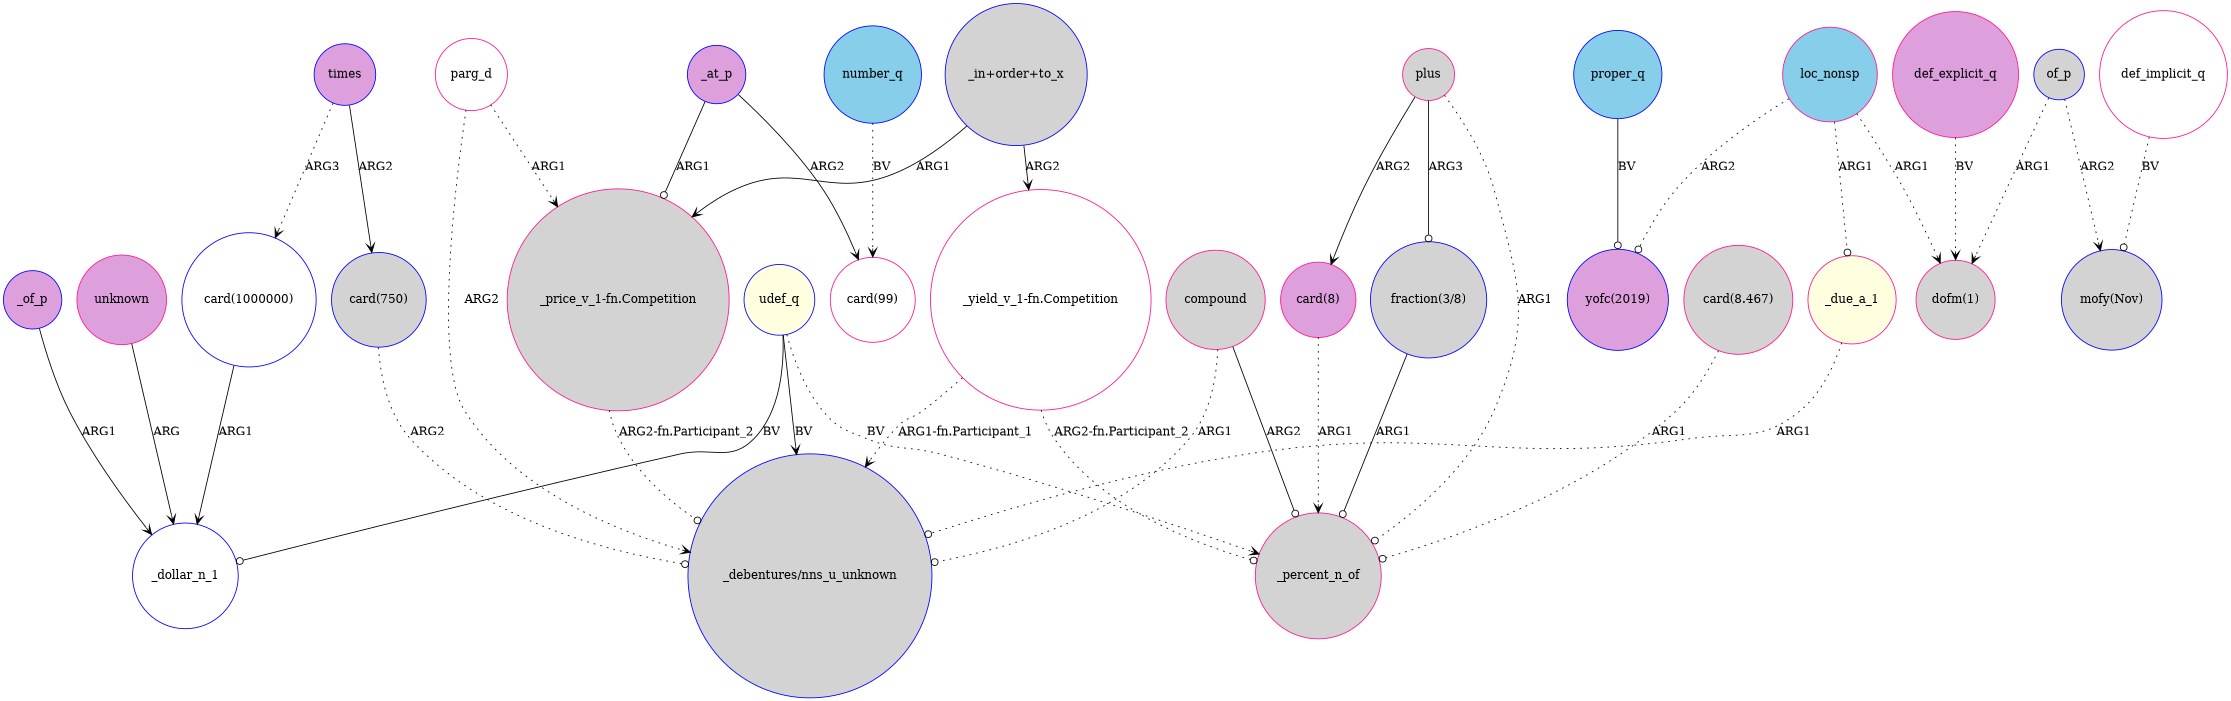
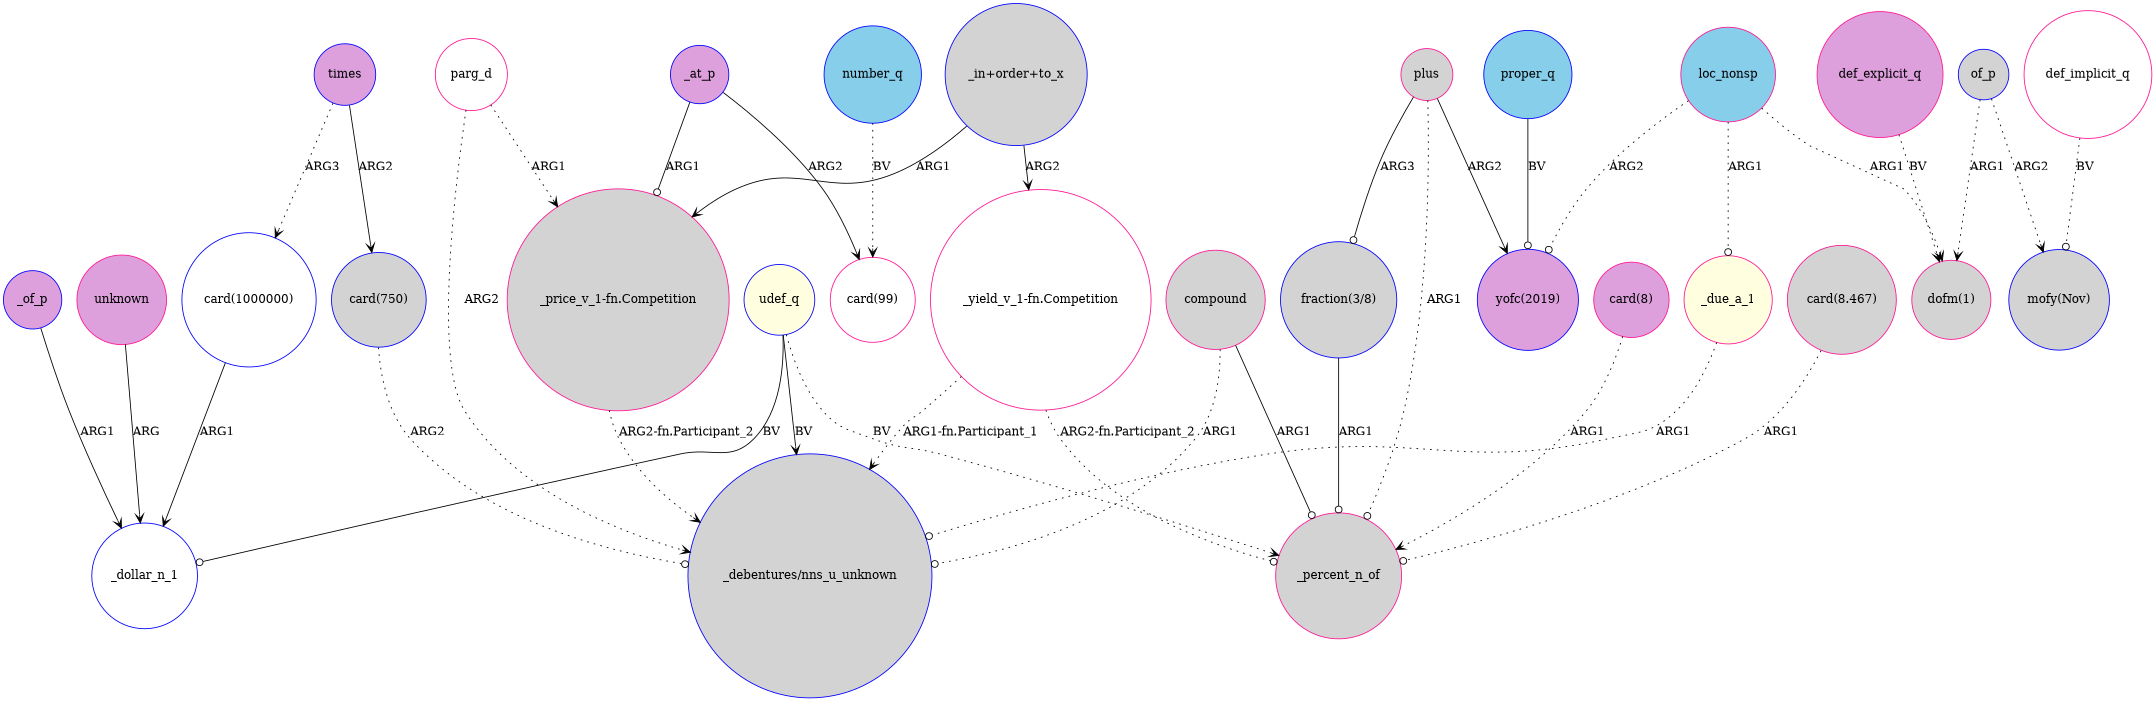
(1370, 175) -> (1471, 172)
(1284, 432) -> (1294, 432)
(642, 472) -> (641, 471)
